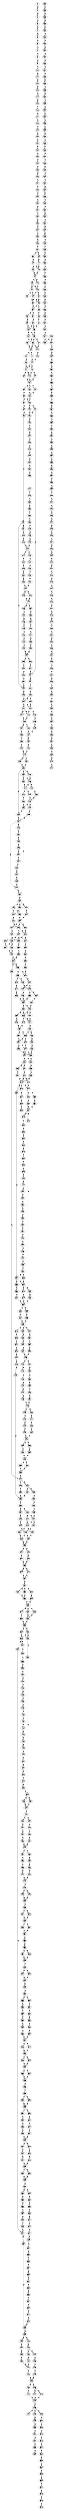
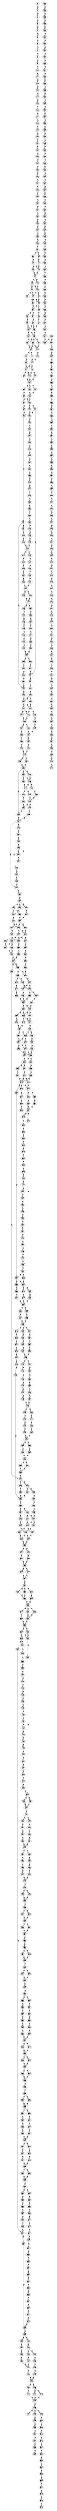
none -> (30, 482)
(18, 864) -> (14, 854)
